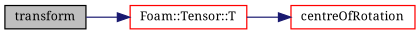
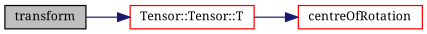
(188, 17) -> (192, 17)
